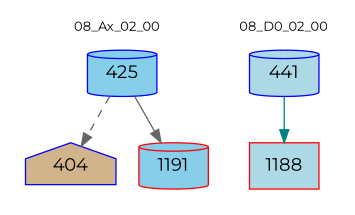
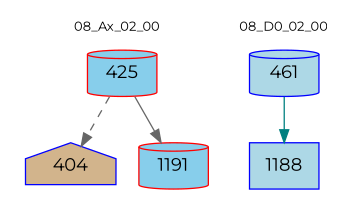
(122, 73) -> (122, 73)
(284, 73) -> (284, 73)
(284, 166) -> (284, 166)
